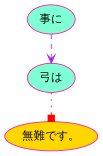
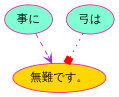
(51, 45) -> (42, 45)
